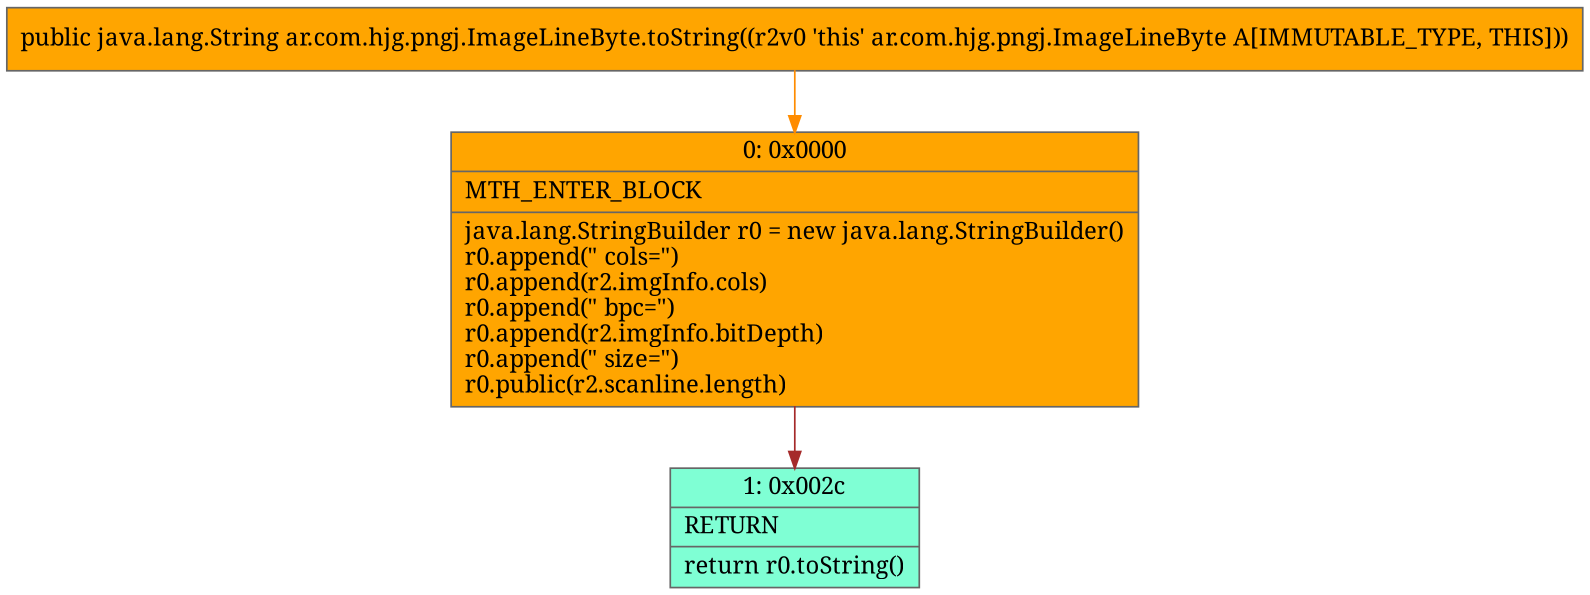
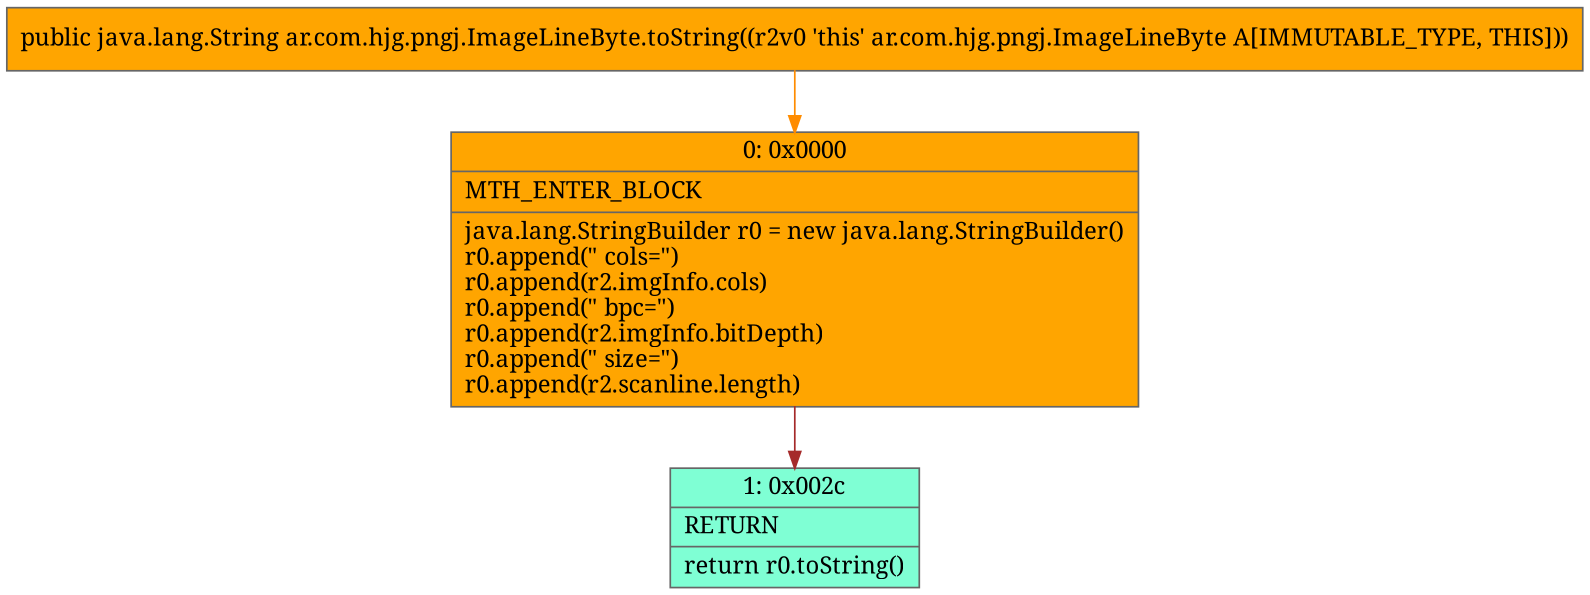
(626, 385) -> (633, 385)
